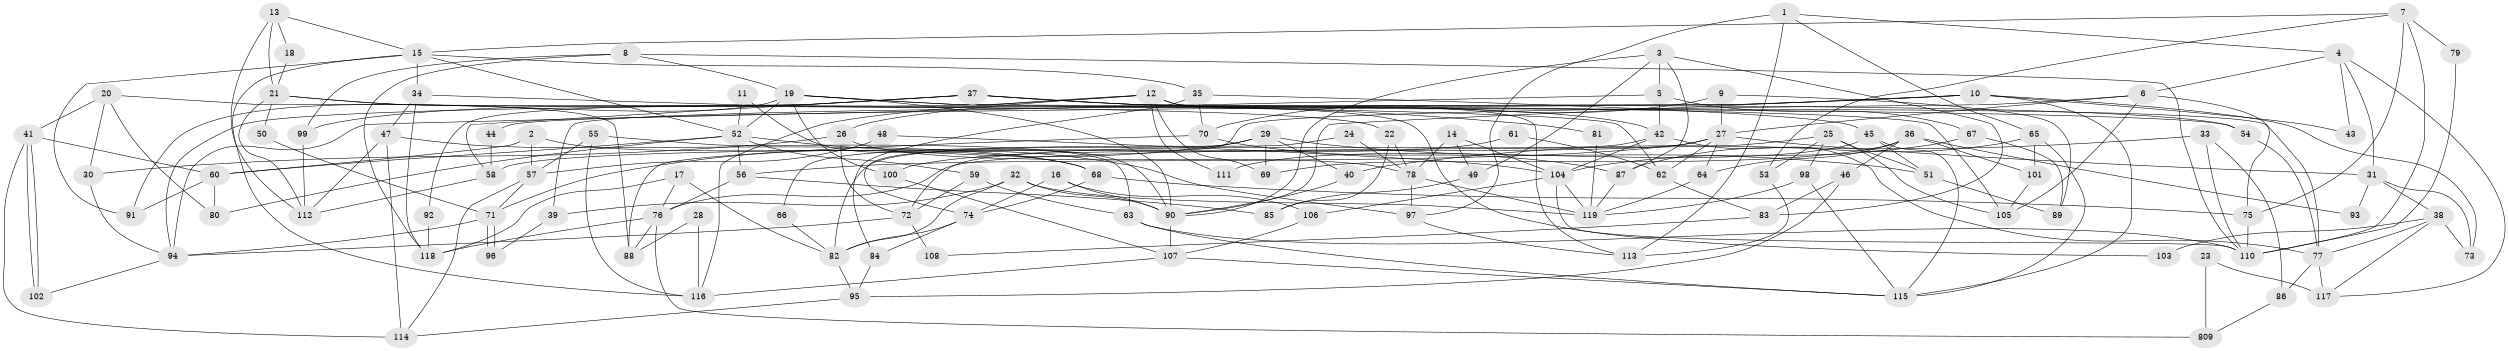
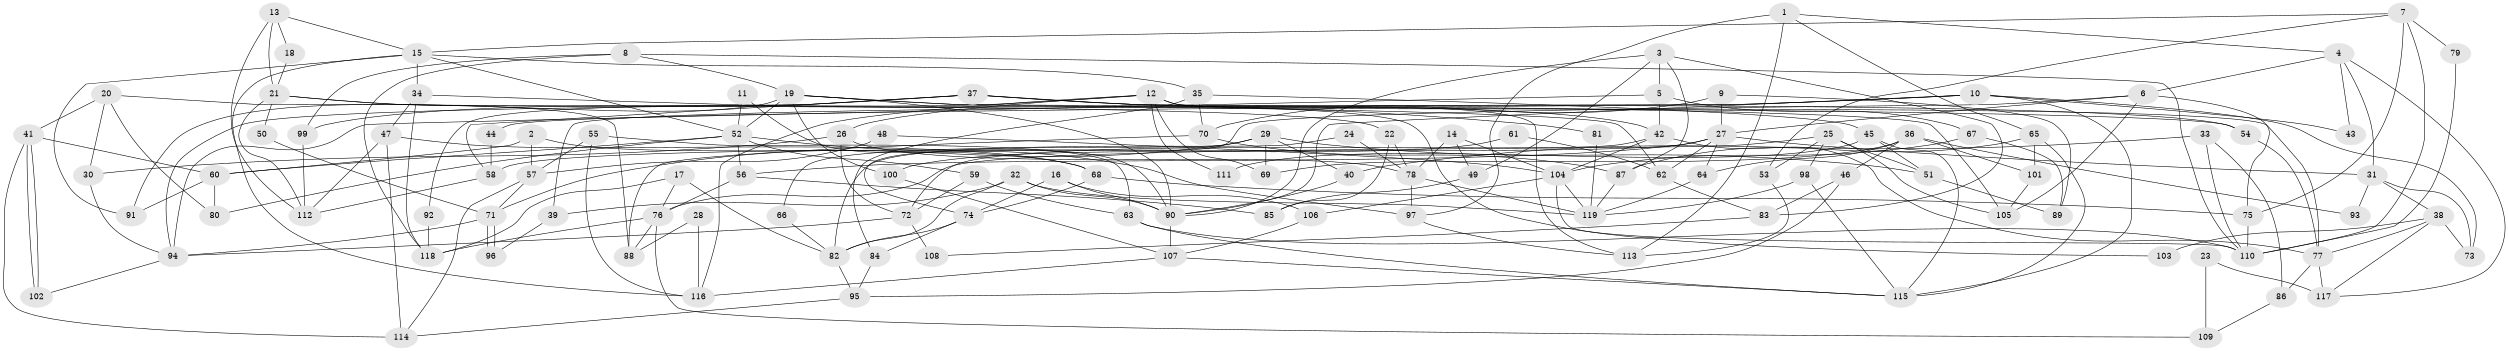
(2206, 338) -> (2206, 338)
